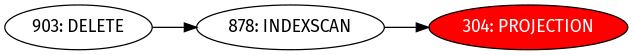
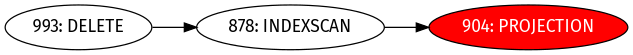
(78, 27) -> (78, 27)
(528, 27) -> (528, 27)
